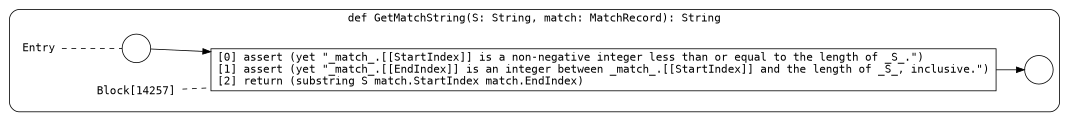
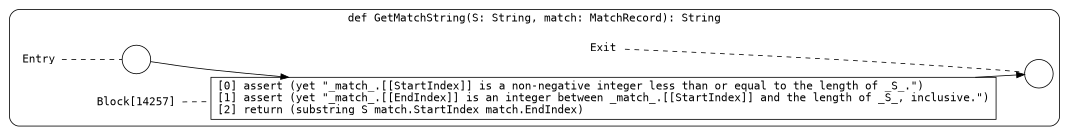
none -> (604, 48)
